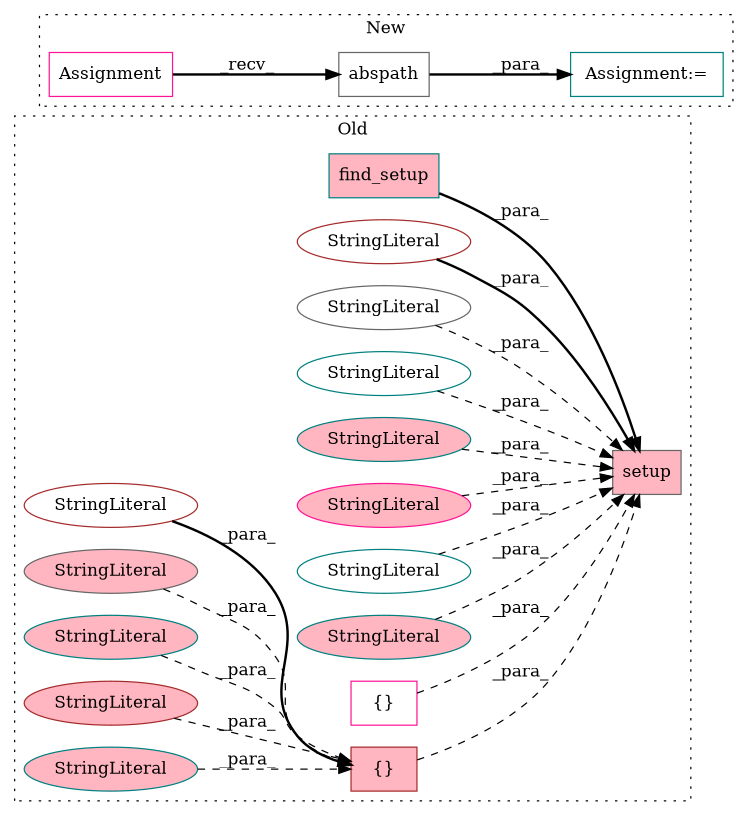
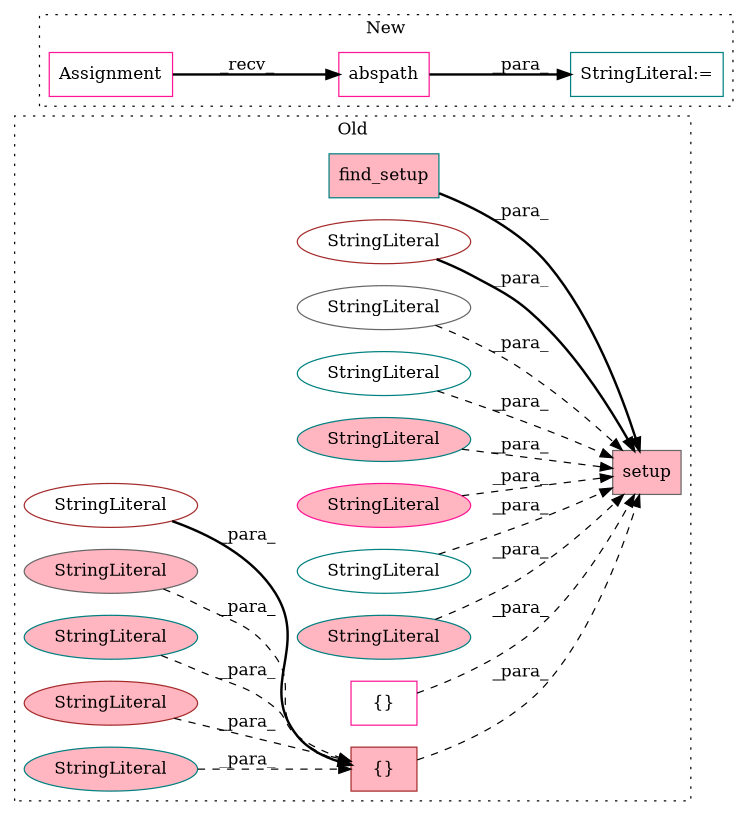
(384, 74) -> (384, 74)
(647, 74) -> (647, 74)
